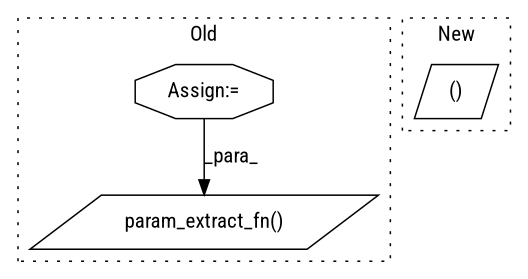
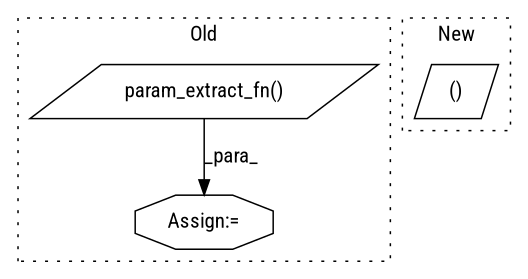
(204, 149) -> (204, 149)
